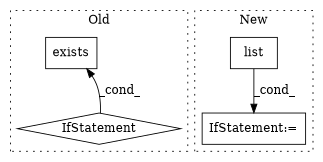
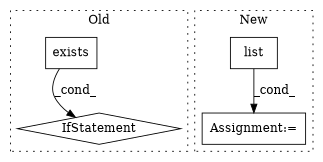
(99, 94) -> (53, 93)
(254, 129) -> (254, 129)
